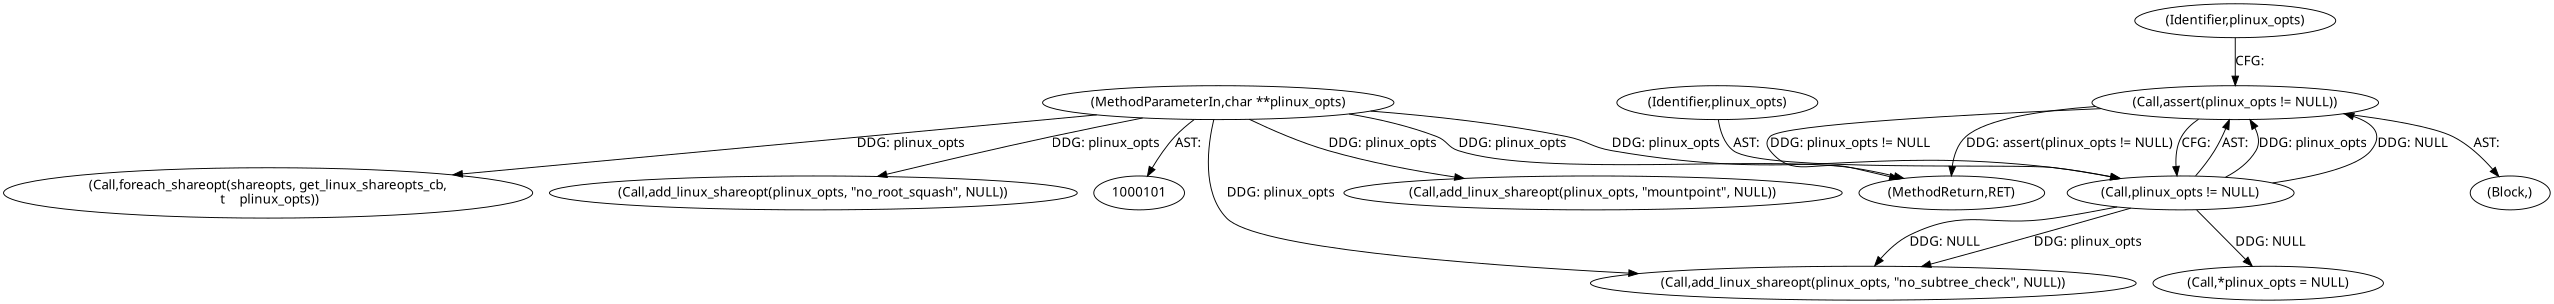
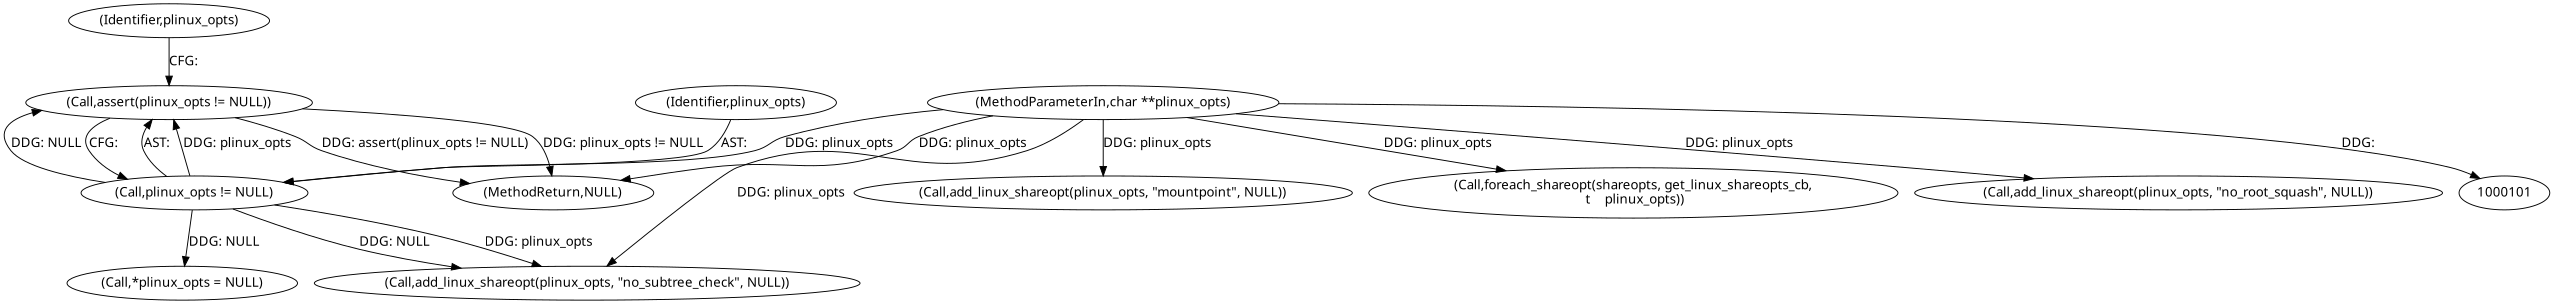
(1190, 144) -> (2360, 144)
(1952, 193) -> (553, 193)
(2510, 193) -> none
